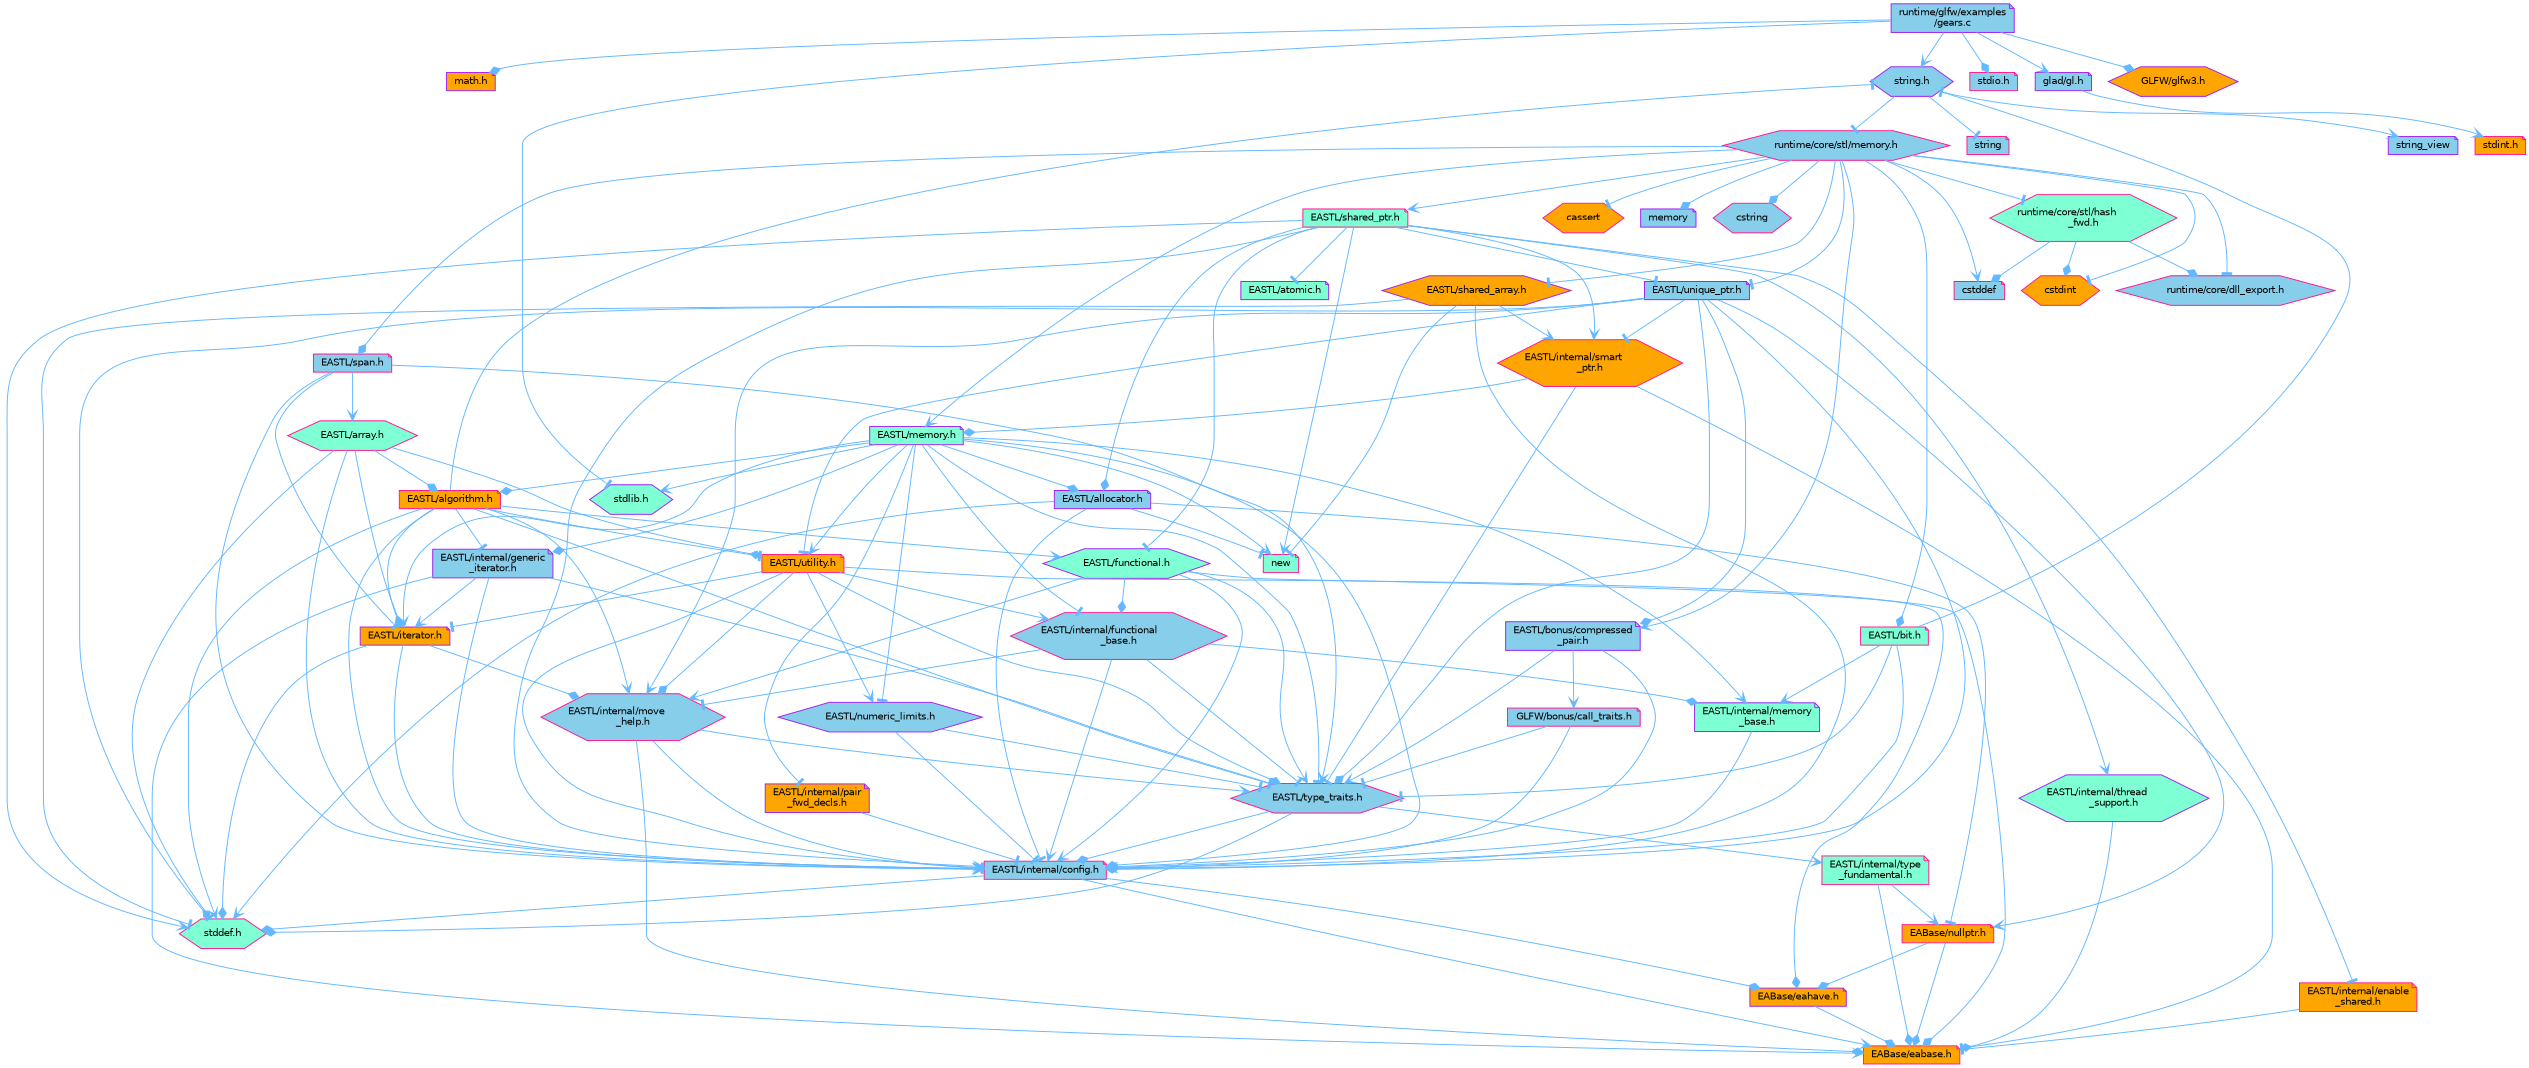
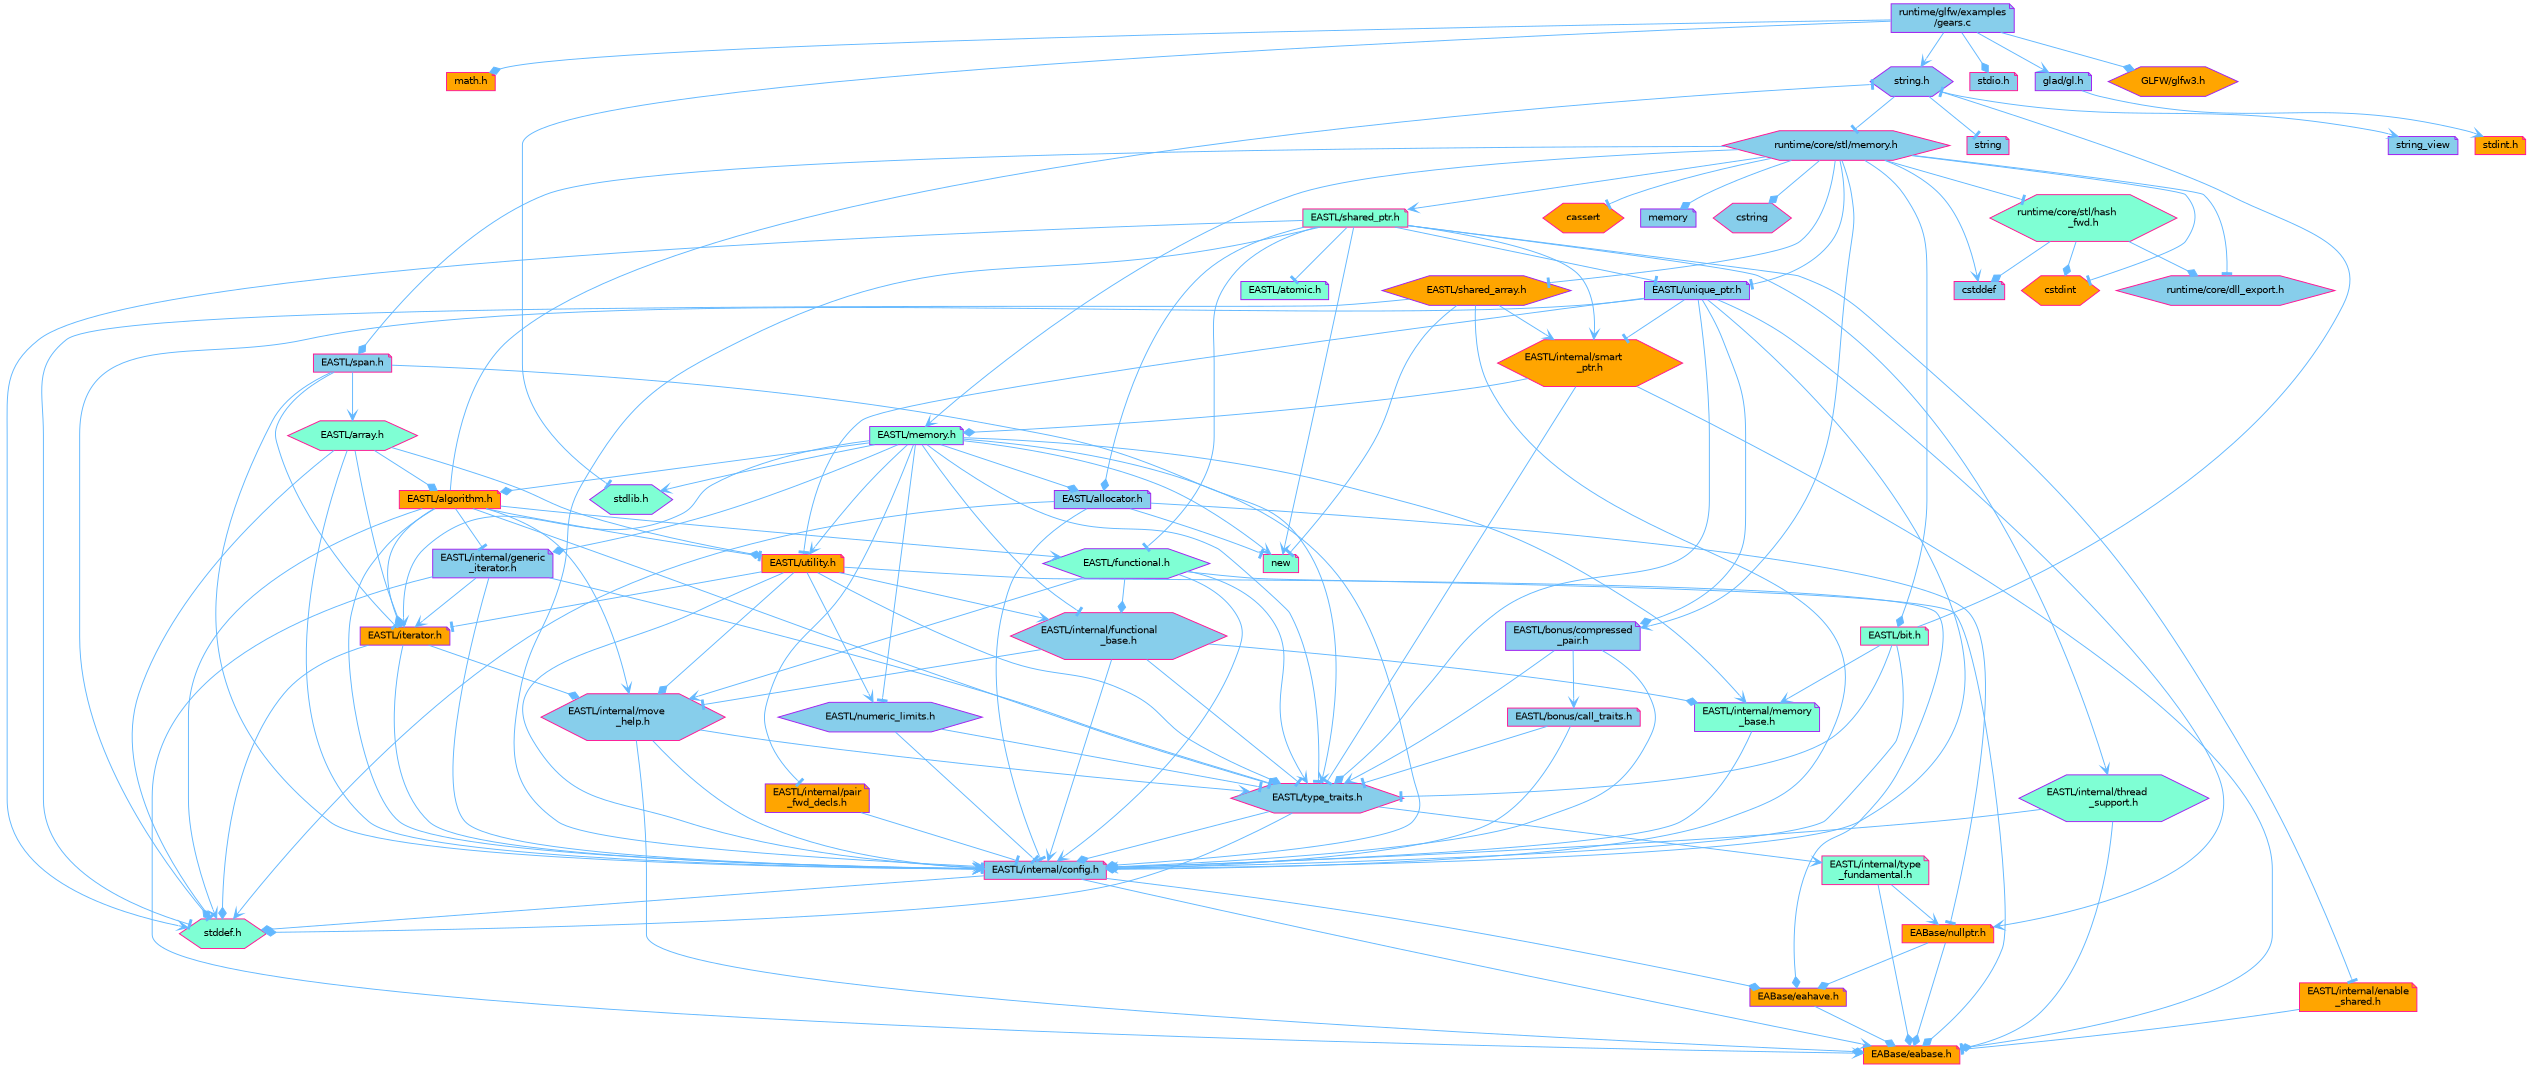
(471, 82) -> (471, 82)
(1060, 333) -> none
(1574, 717) -> (1574, 717)
none -> (1580, 847)
